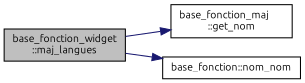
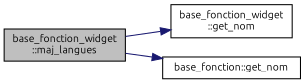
(232, 21) -> (232, 21)
(232, 68) -> (232, 68)
